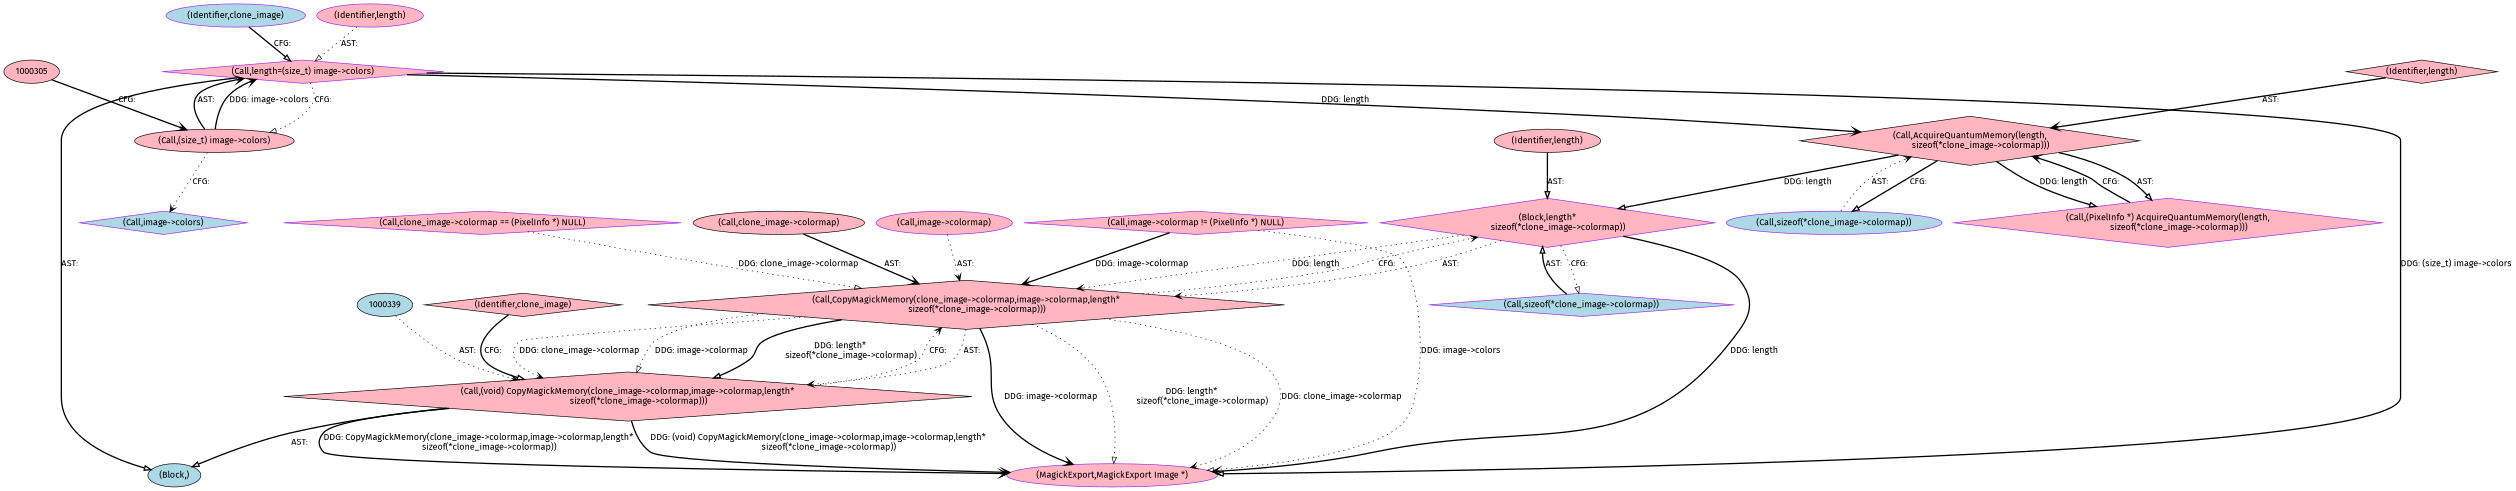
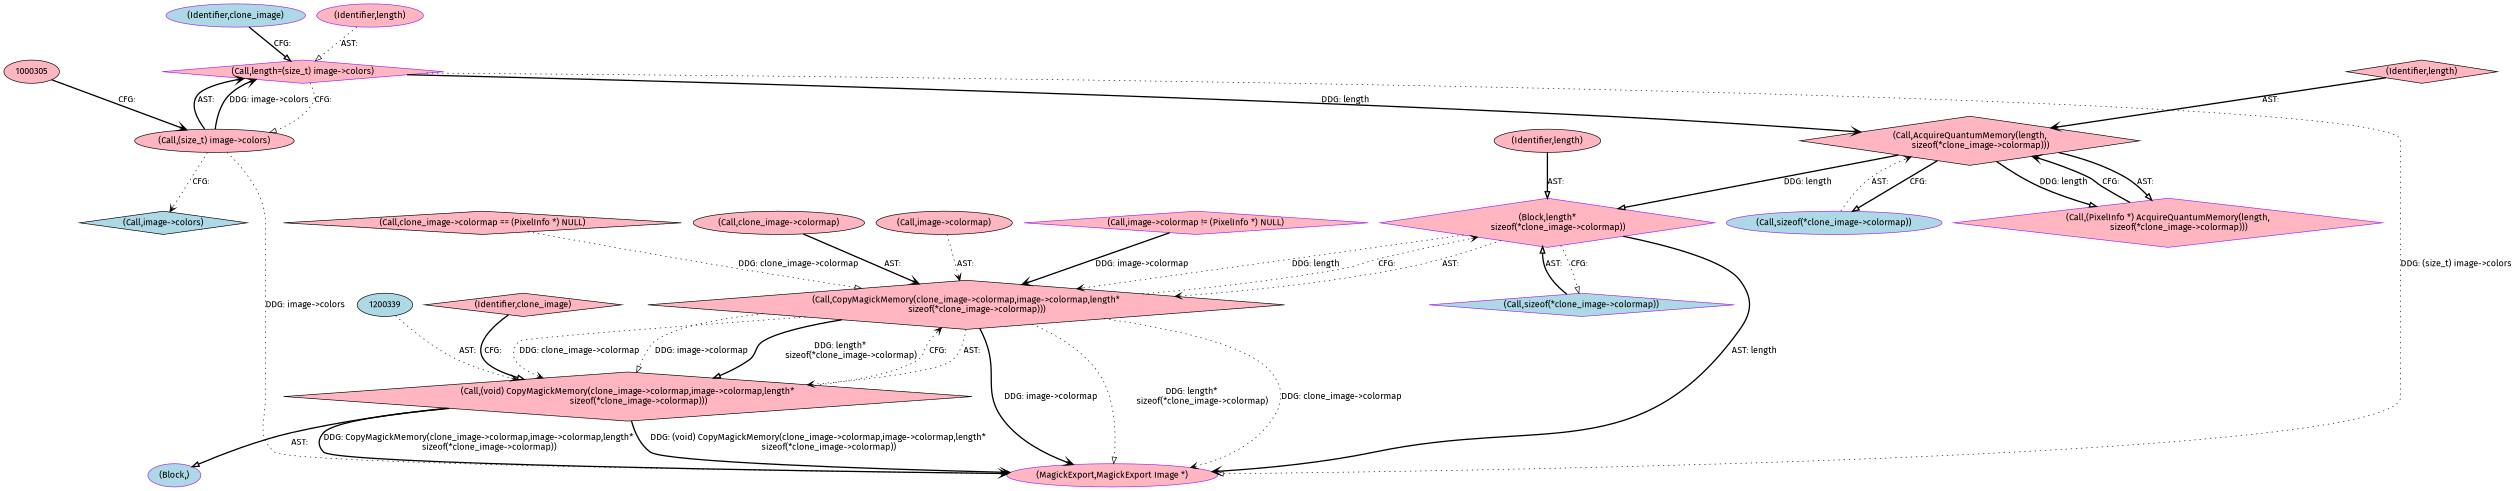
(2136, 108) -> (2136, 108)
(163, 223) -> (163, 223)
(482, 223) -> (482, 223)
(944, 223) -> (944, 223)
(61, 230) -> none
(385, 305) -> (385, 305)
(1754, 351) -> (1754, 351)
(1419, 367) -> (324, 458)
(174, 475) -> (174, 475)
